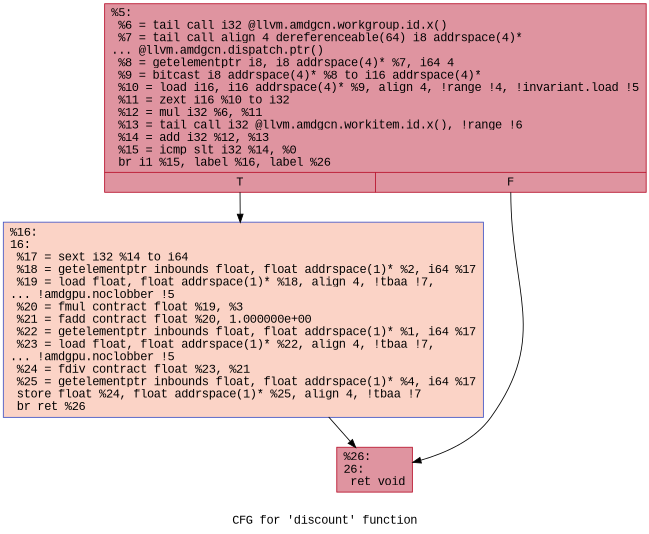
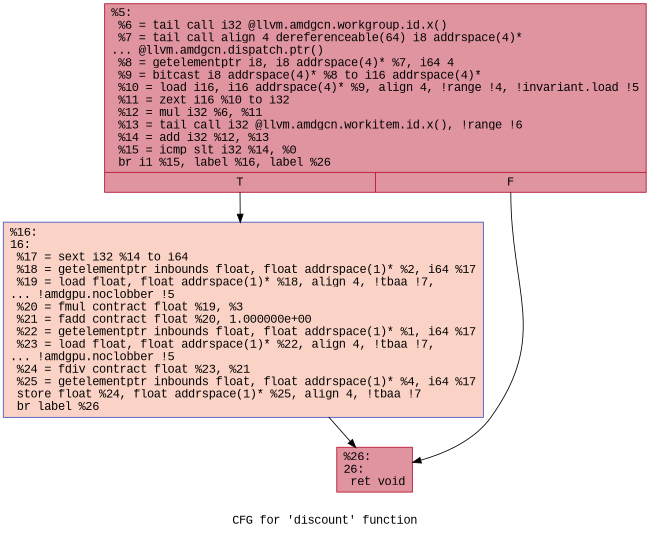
(48, 407) -> (55, 407)
